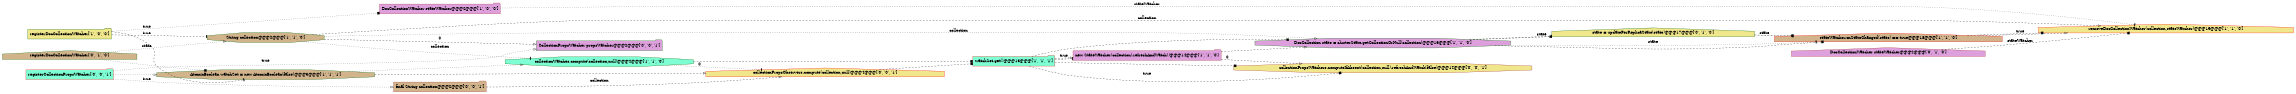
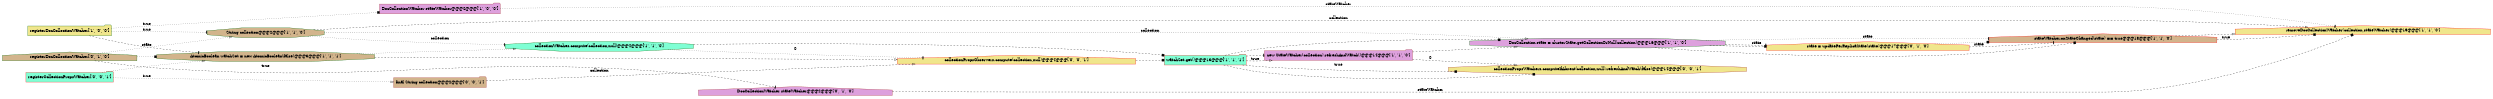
(1653, 33) -> (1868, 47)
(159, 36) -> (159, 32)
(599, 46) -> none
none -> (435, 69)
